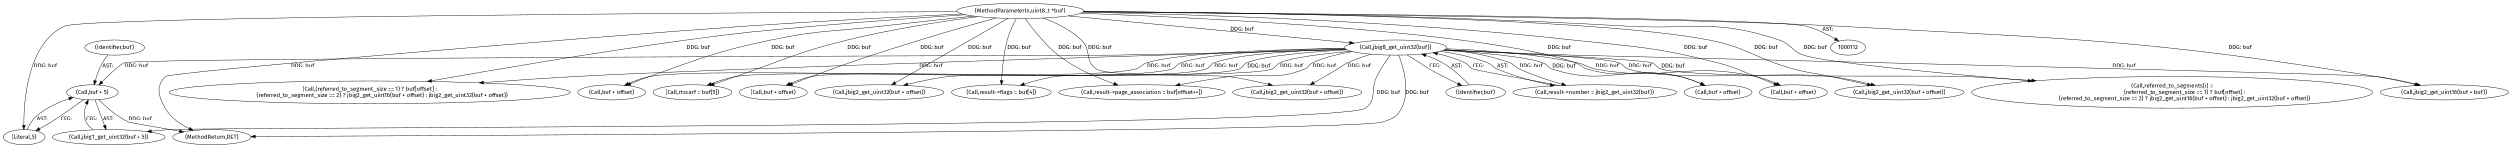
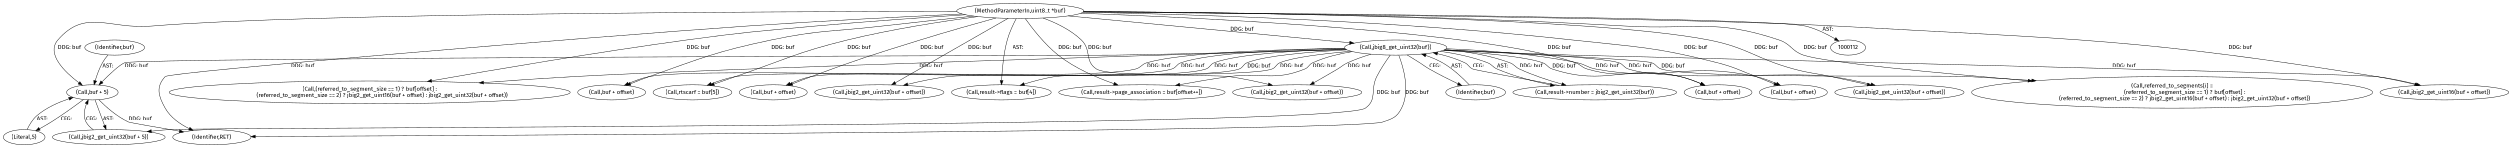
(454, 16) -> (478, 15)
(1019, 48) -> (1019, 48)
(2444, 92) -> (2444, 92)
(109, 137) -> (109, 137)
(212, 137) -> (212, 137)
